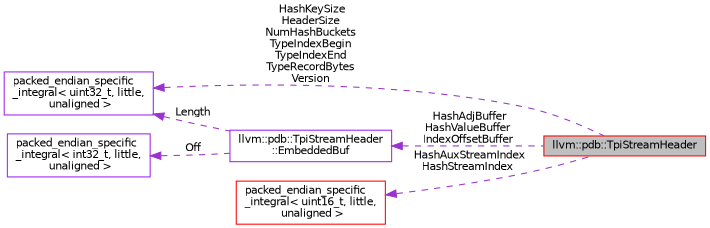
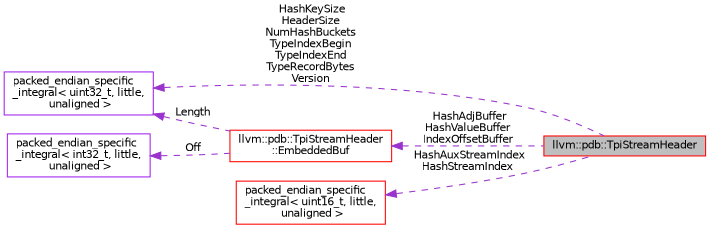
(311, 146) -> (311, 146)
